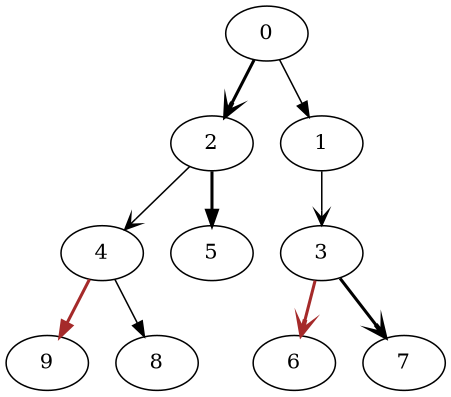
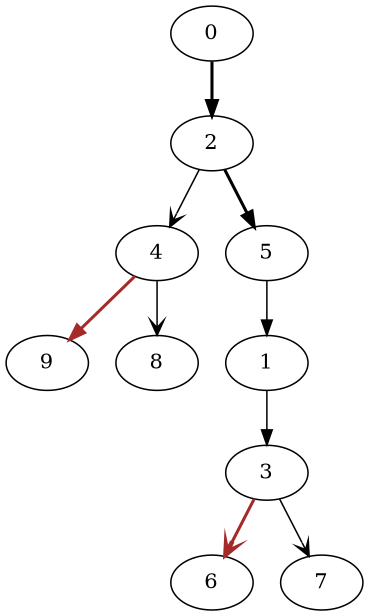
(243, 82) -> (212, 81)
(291, 82) -> (267, 301)
(322, 191) -> (267, 410)
(126, 301) -> (157, 301)
(358, 302) -> (291, 521)
